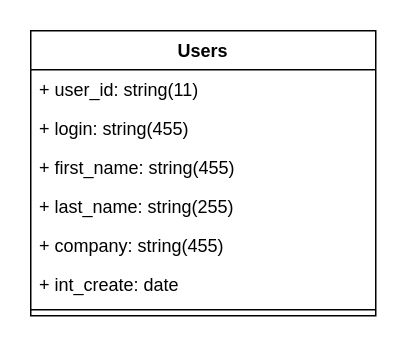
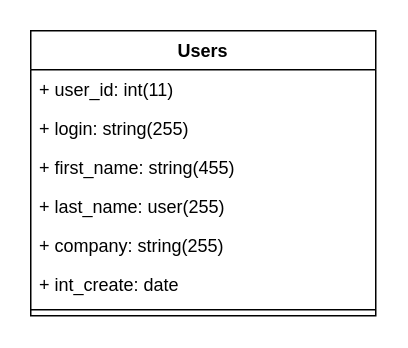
(133, 90) -> (118, 90)
(126, 129) -> (126, 129)
(148, 207) -> (141, 207)
(141, 246) -> (141, 246)
